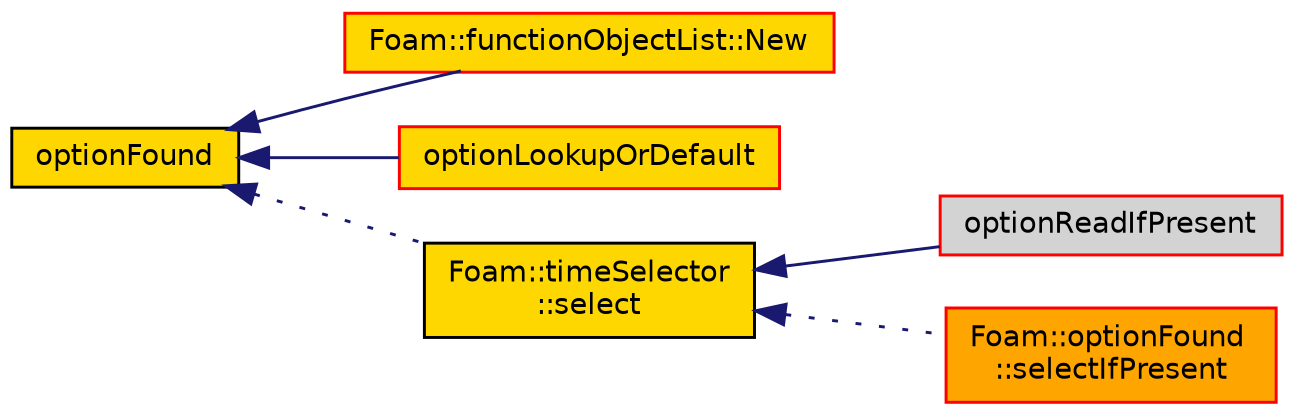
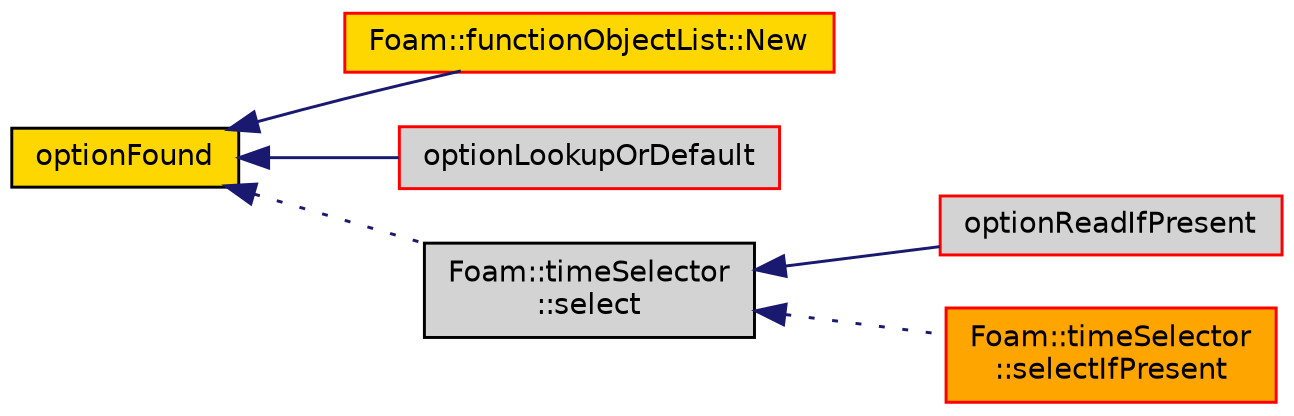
(589, 158) -> (589, 158)
(589, 290) -> (589, 290)
(1111, 355) -> (1111, 355)
